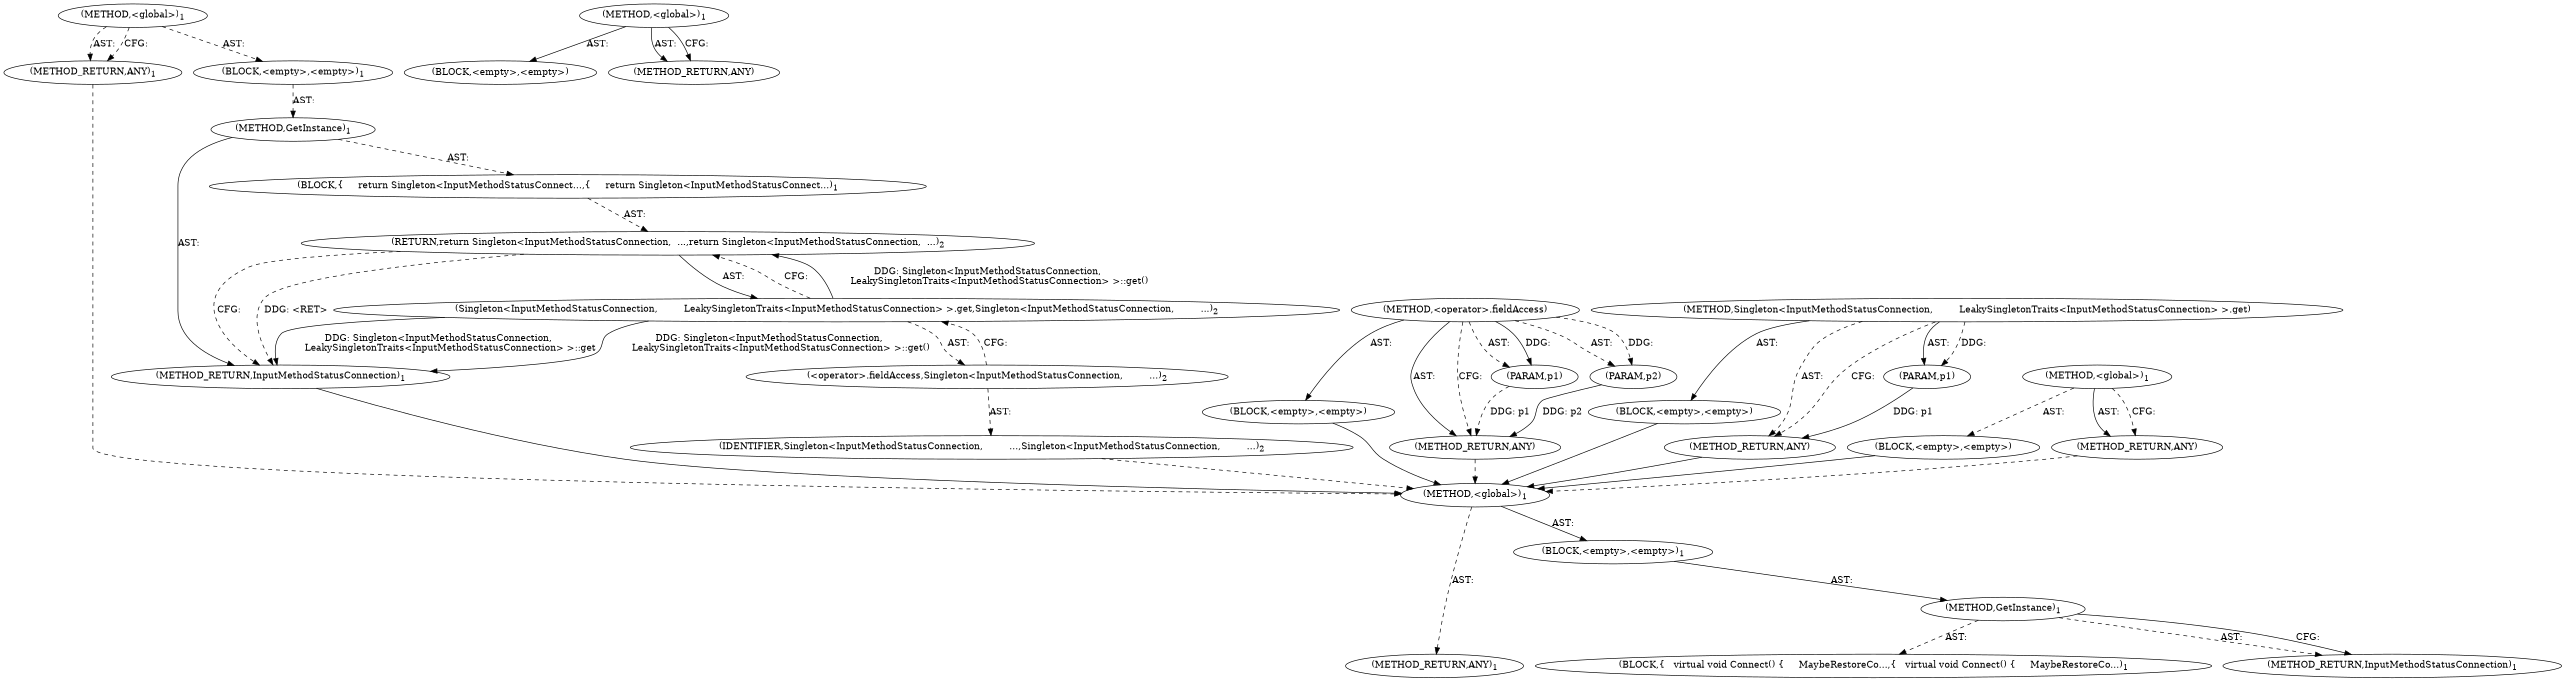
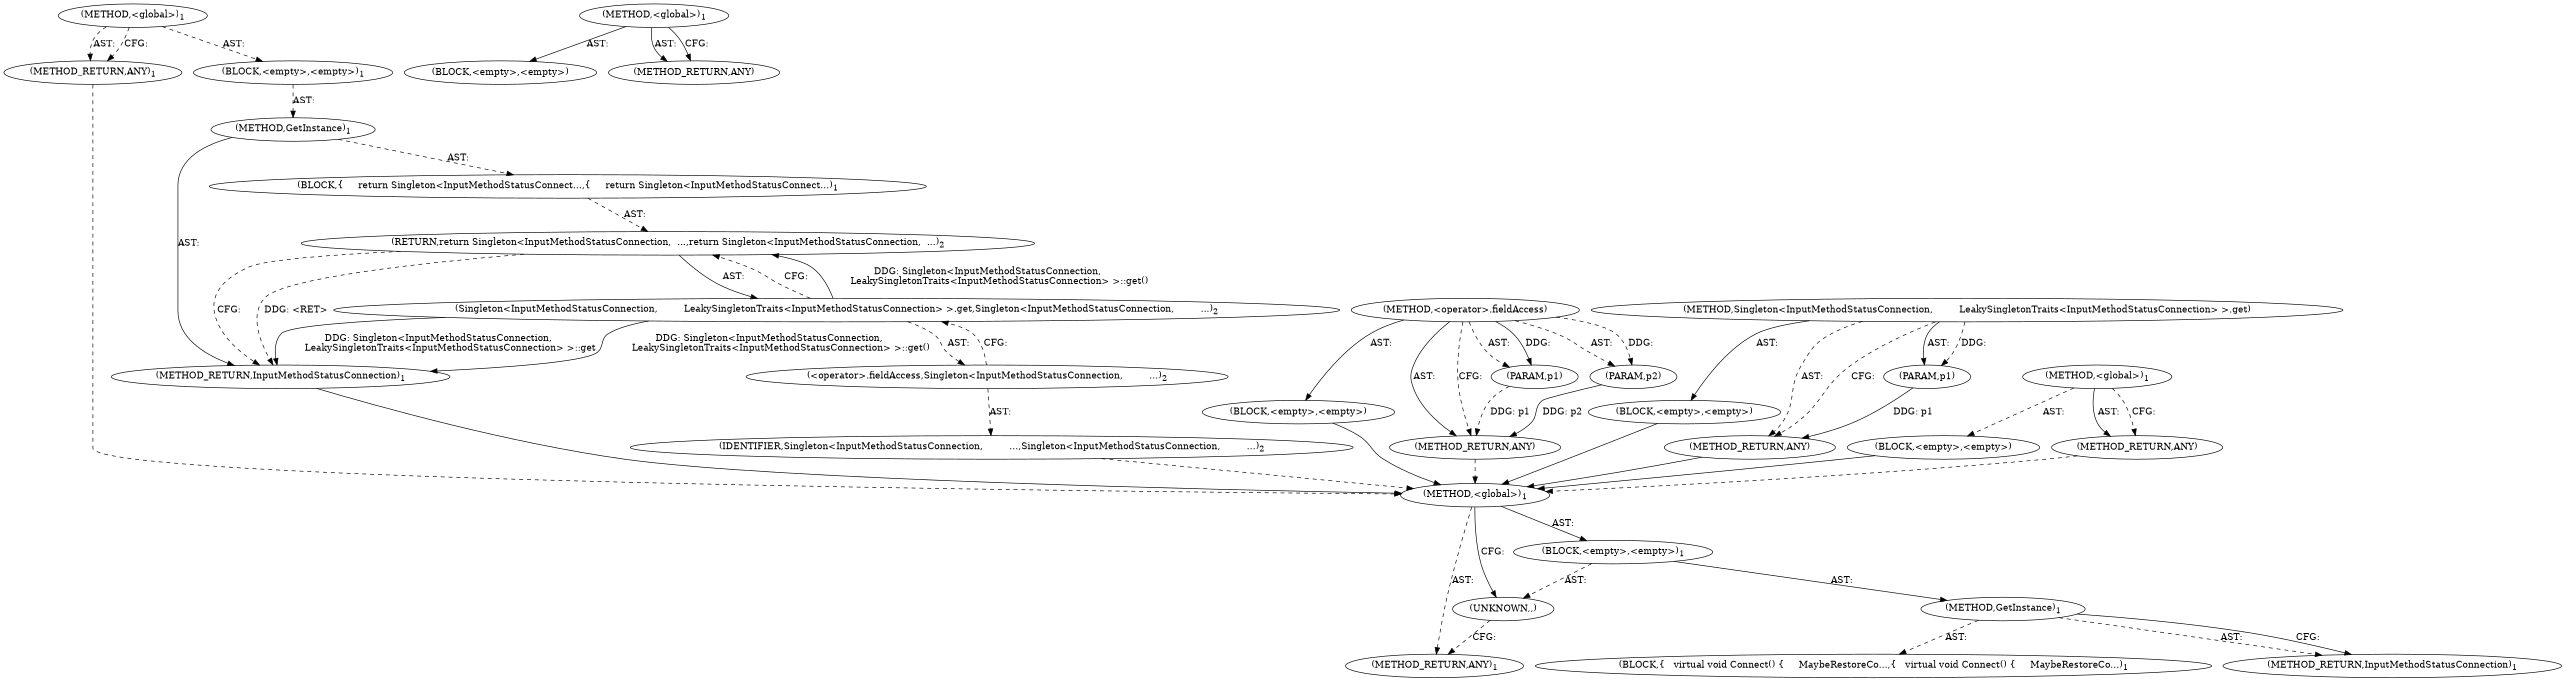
none -> (1503, 609)
